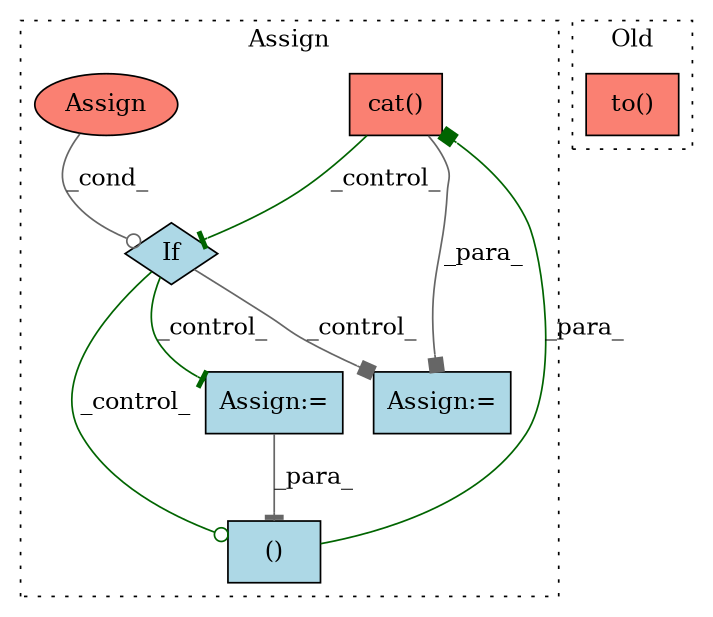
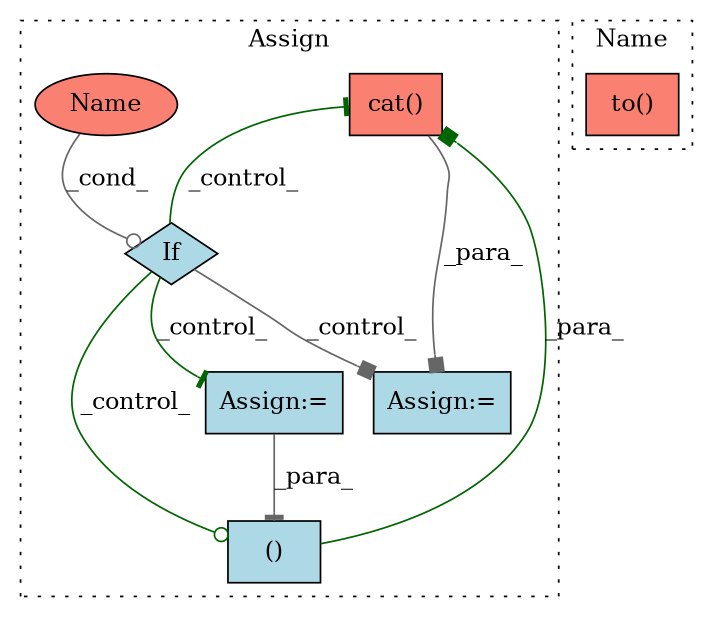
(632, 40) -> (632, 40)
(106, 105) -> (106, 105)
(293, 195) -> (231, 135)
